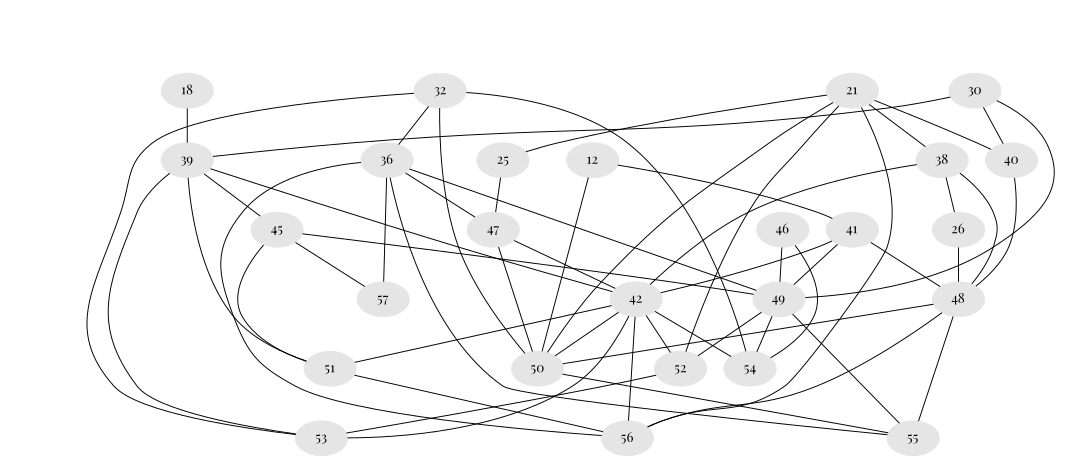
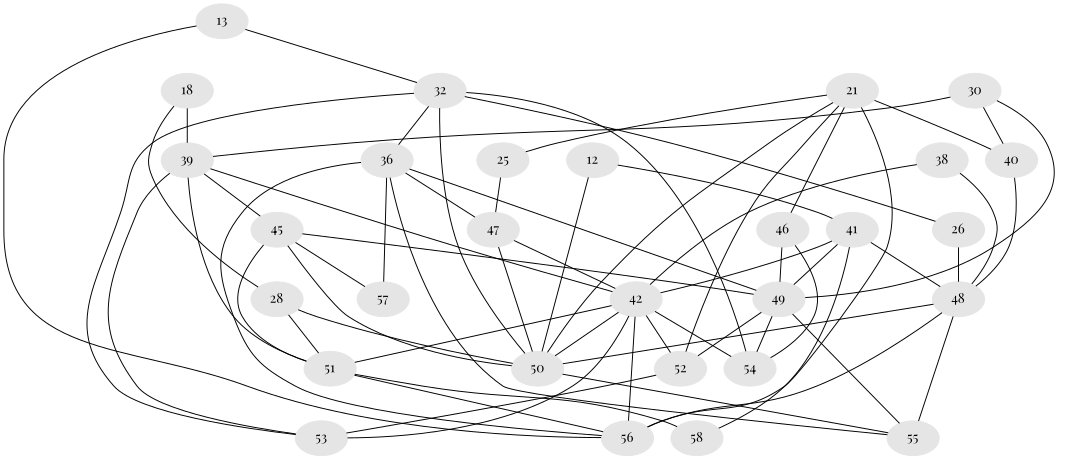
none -> (222, 21)
(897, 126) -> (818, 160)
(950, 195) -> (702, 151)
none -> (277, 299)
none -> (359, 323)
none -> (697, 438)
